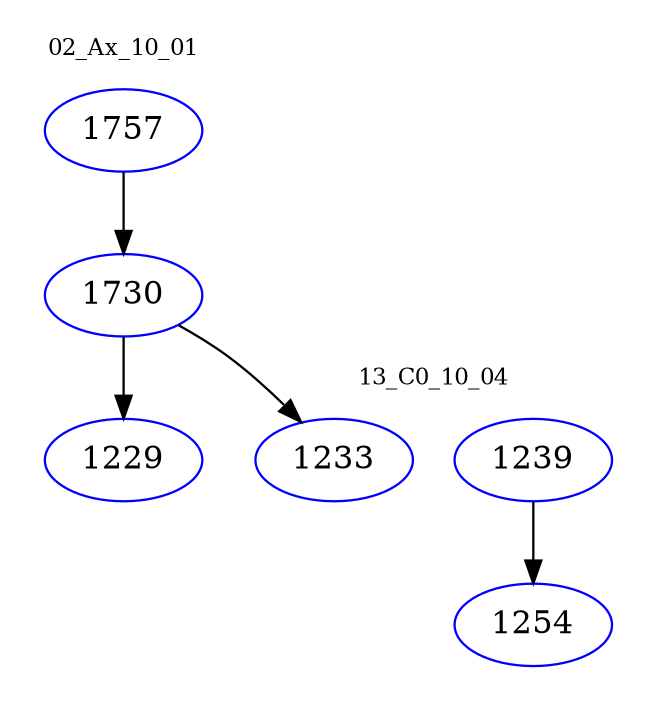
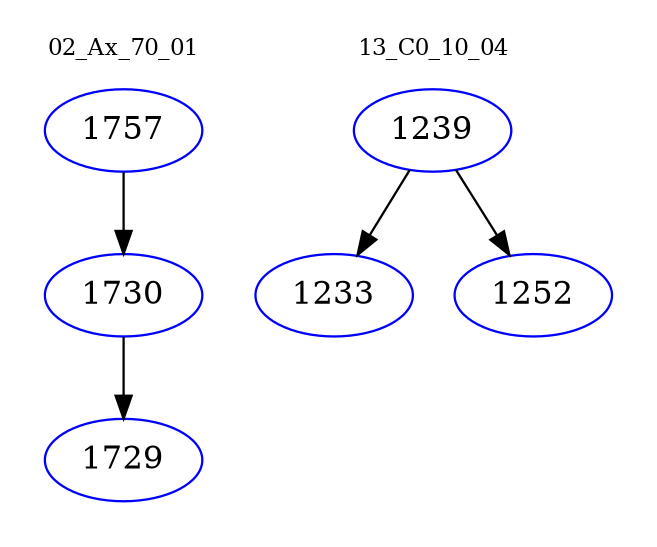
(124, 49) -> (124, 49)
(252, 376) -> (390, 202)
(124, 460) -> (124, 460)
(533, 625) -> (533, 295)
